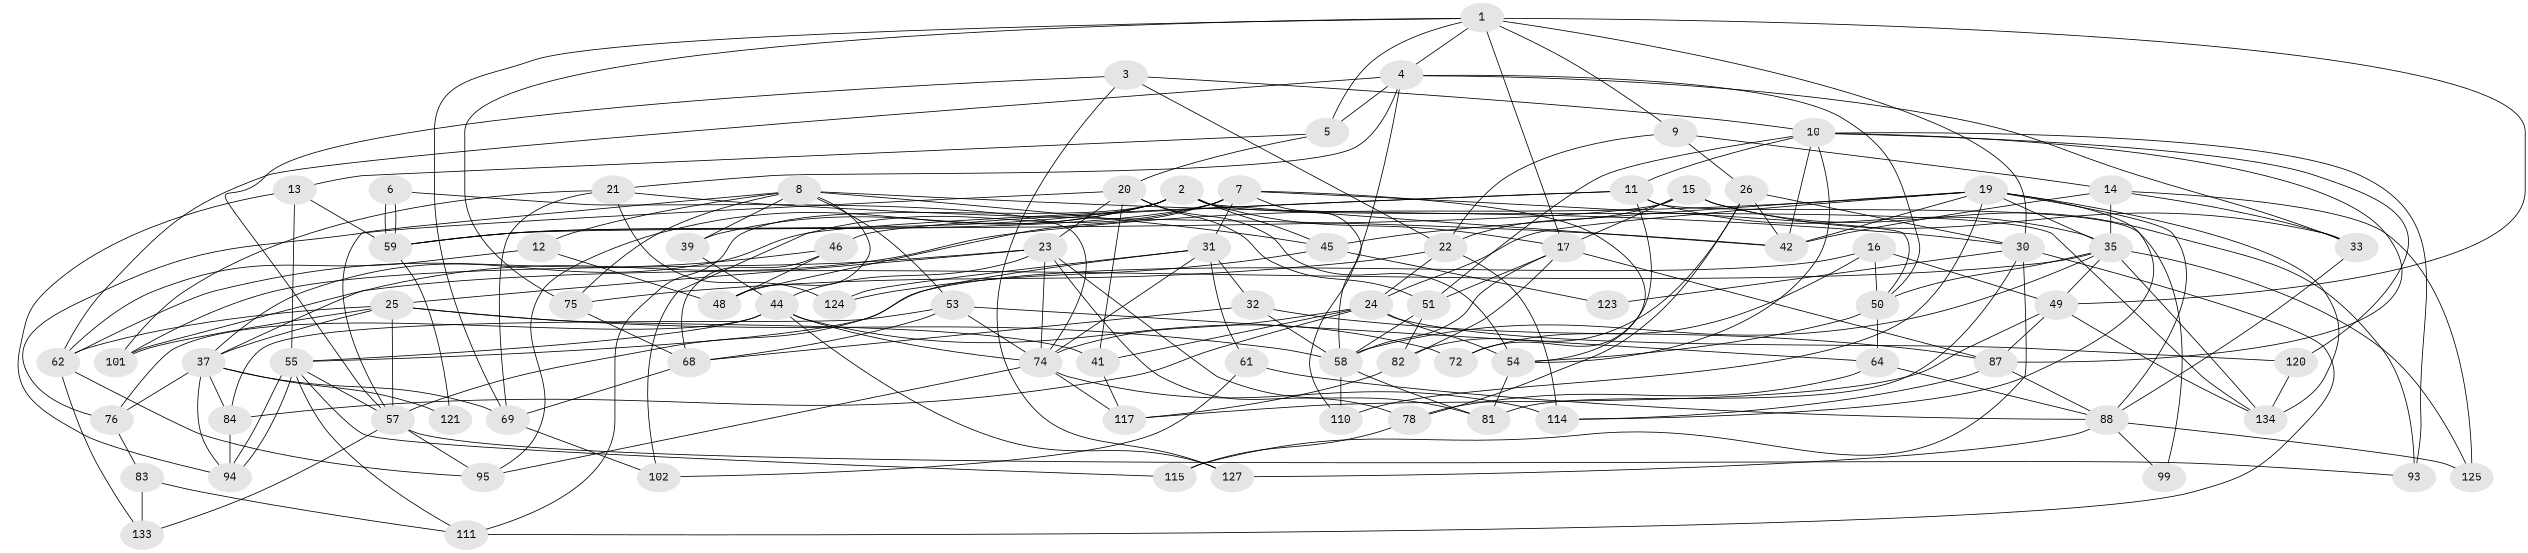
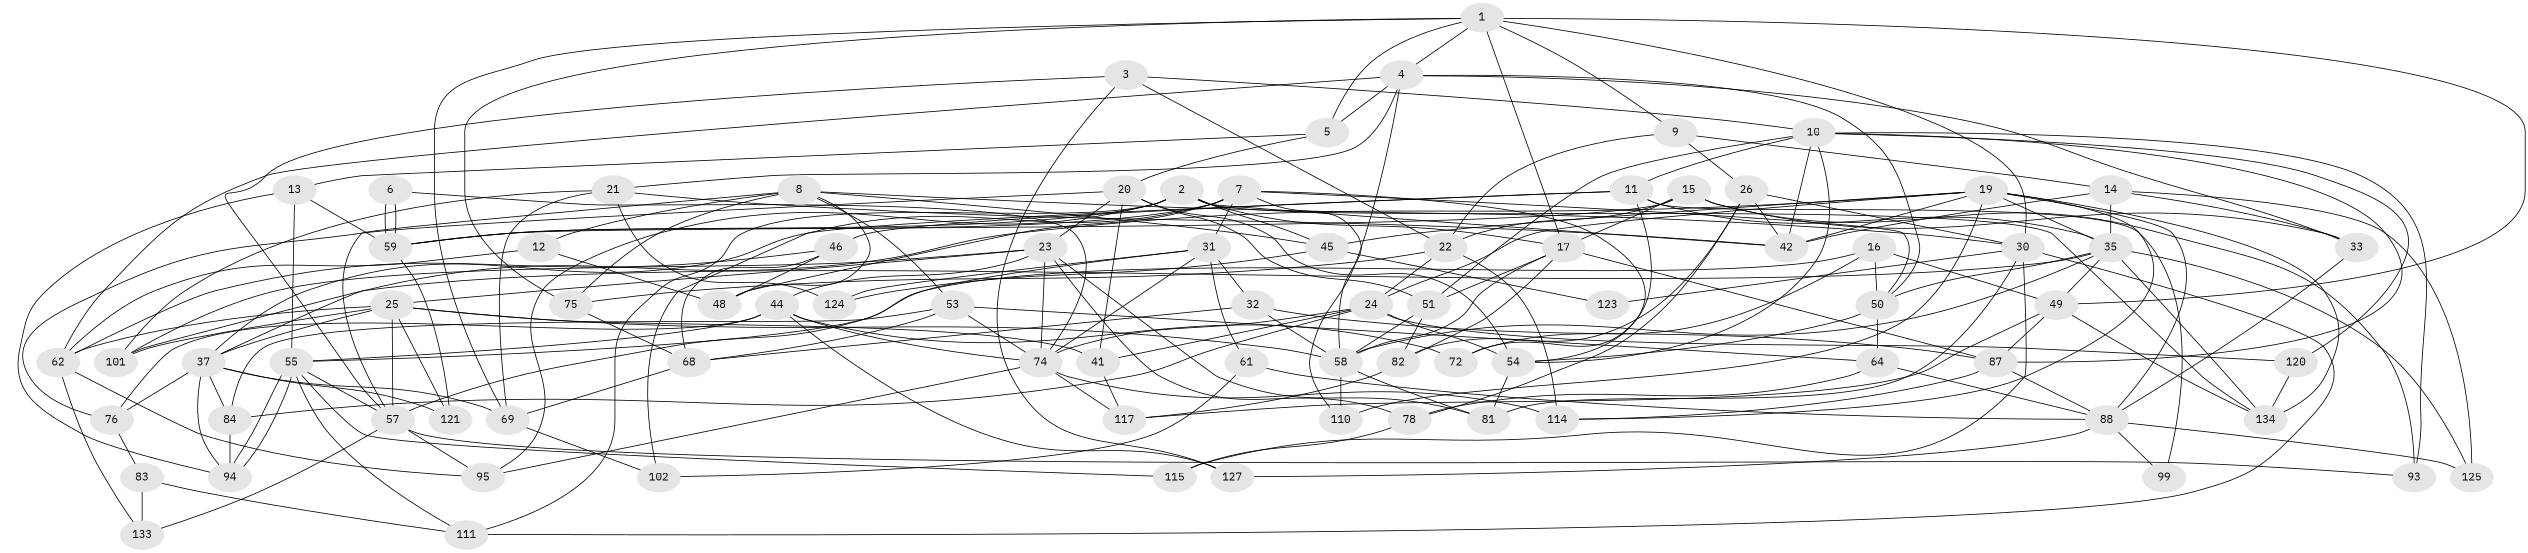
(688, 248) -> none
none -> (422, 365)
